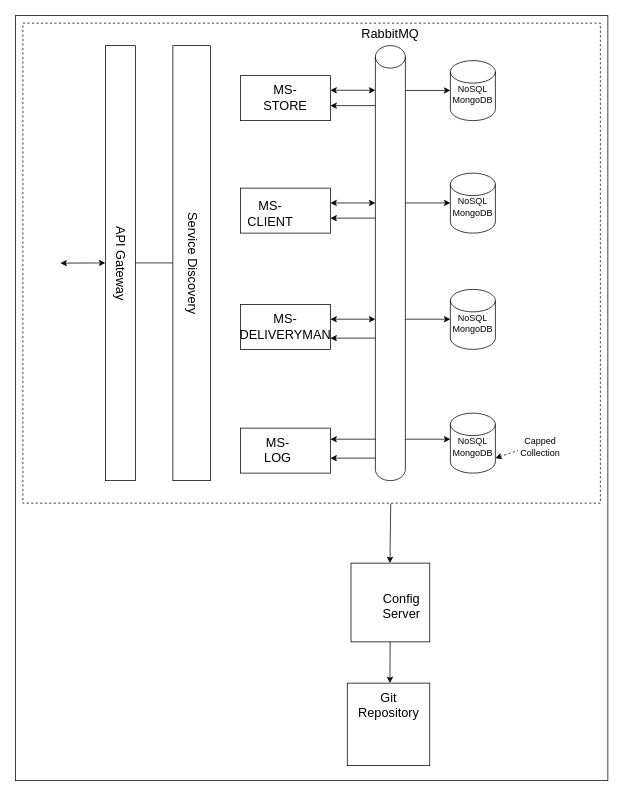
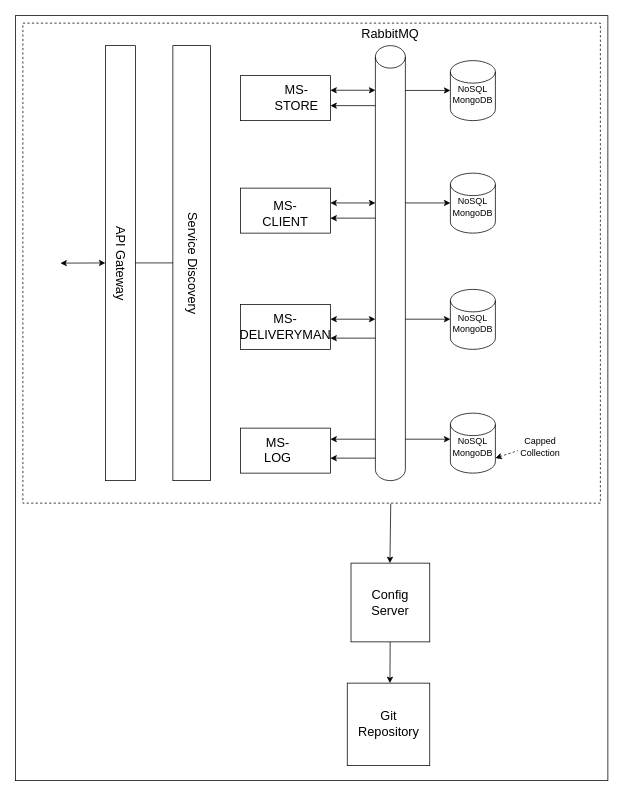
(285, 98) -> (297, 98)
(270, 214) -> (285, 214)
(402, 606) -> (390, 602)
(389, 705) -> (389, 724)
